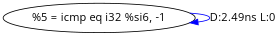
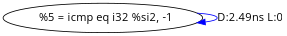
(99, 18) -> (103, 18)
